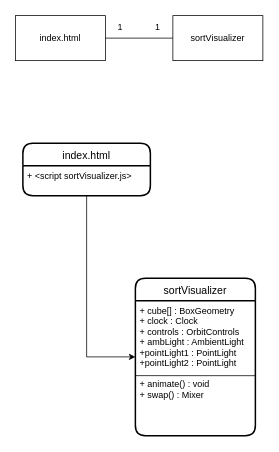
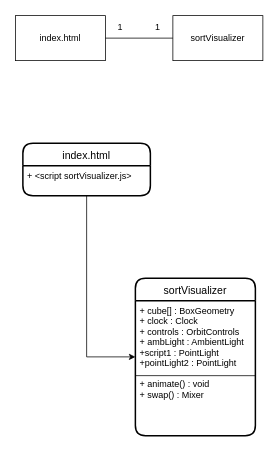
(190, 311) -> (190, 311)
